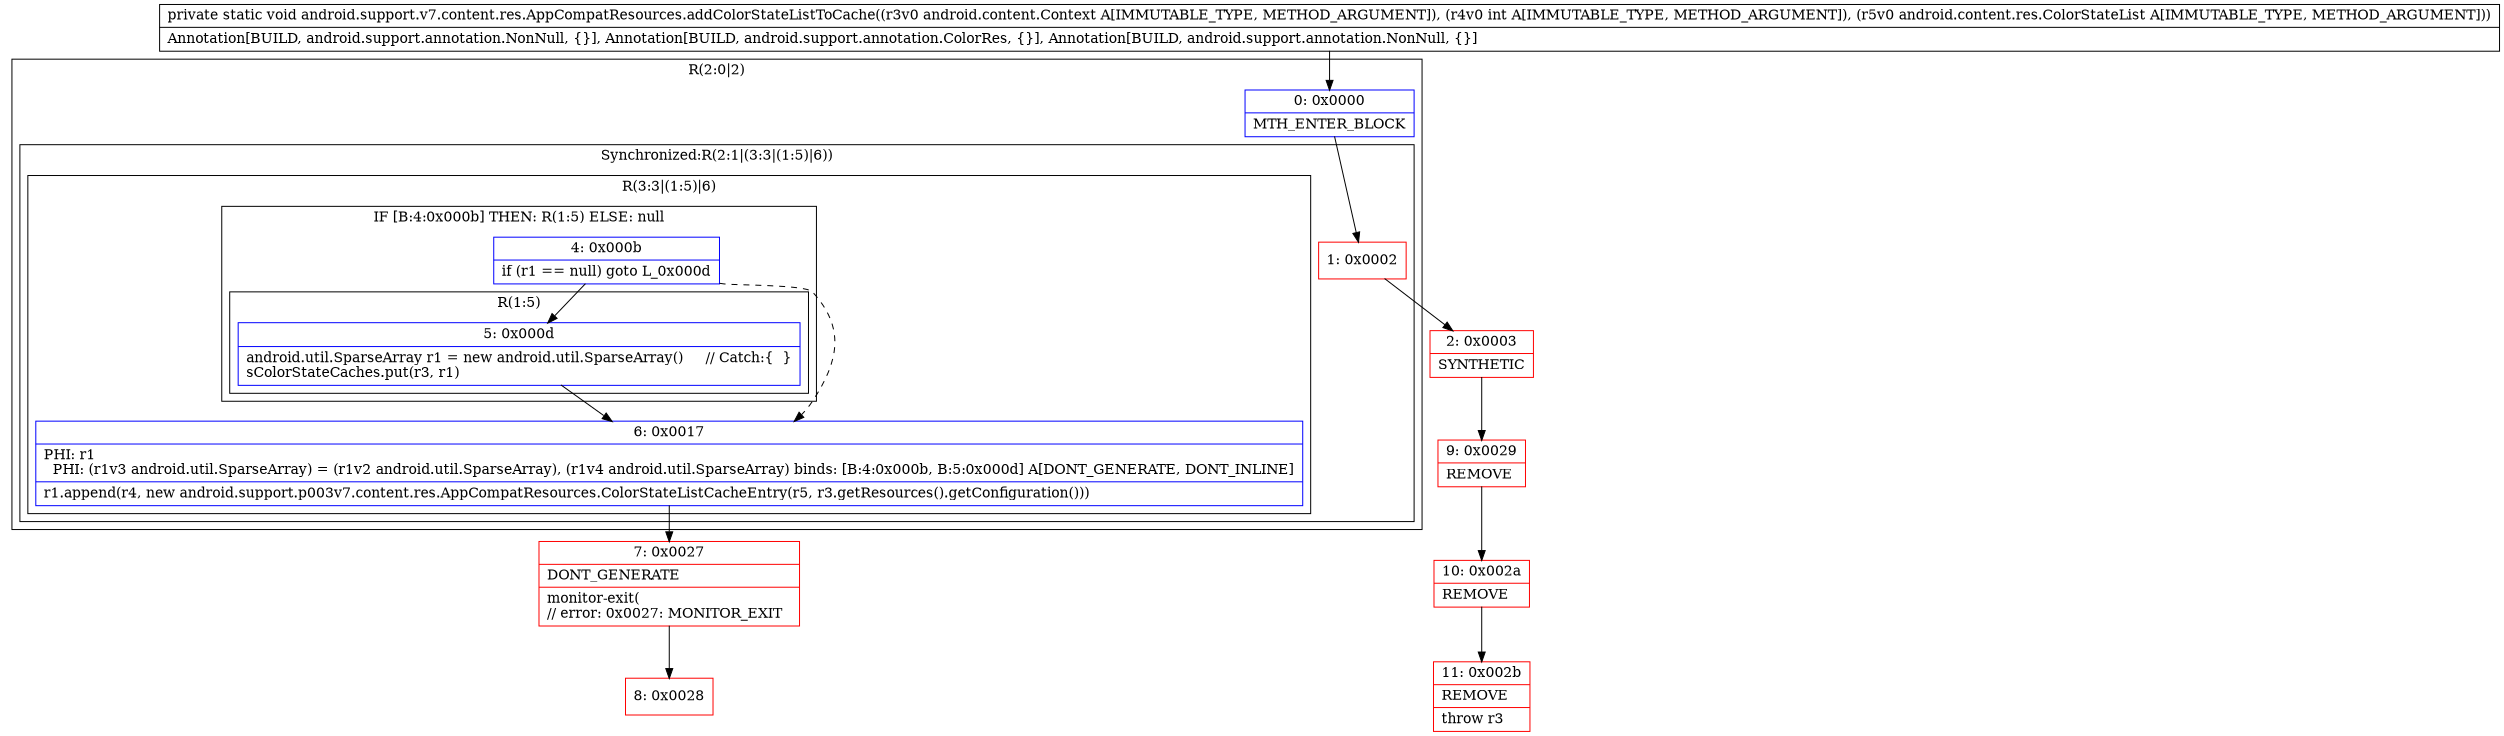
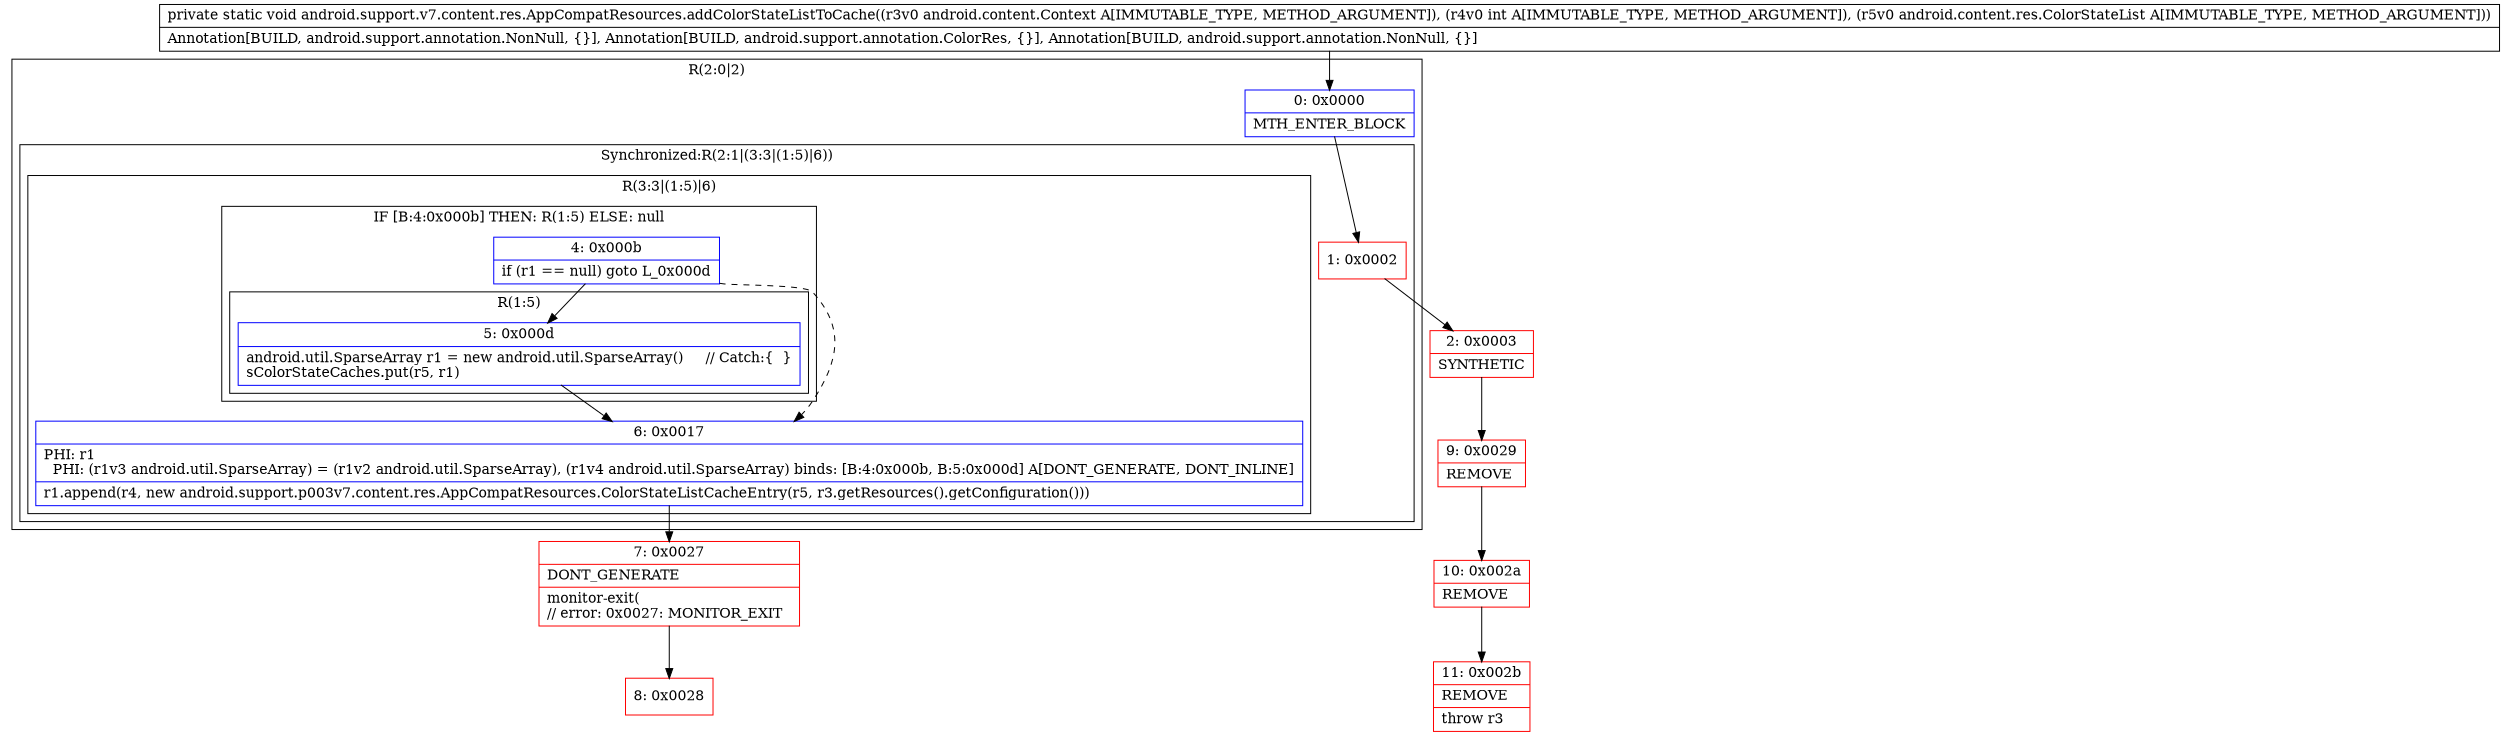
(353, 373) -> (353, 373)
